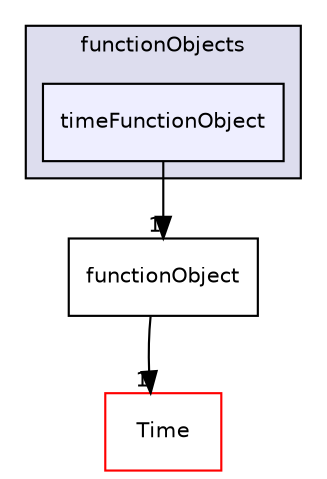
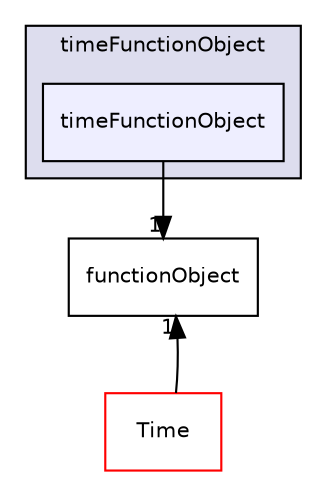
(163, 46) -> (163, 46)
(149, 344) -> (178, 366)
